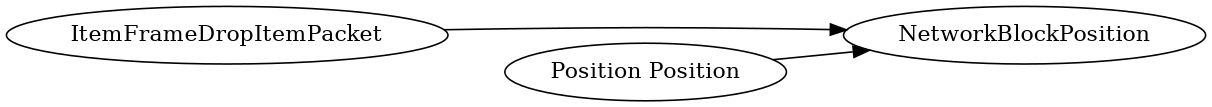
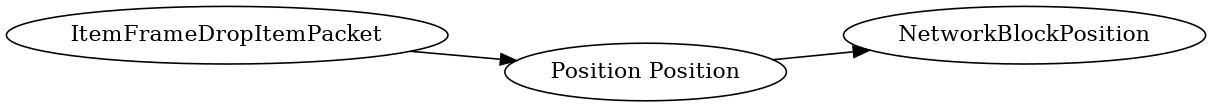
(637, 28) -> (455, 55)
